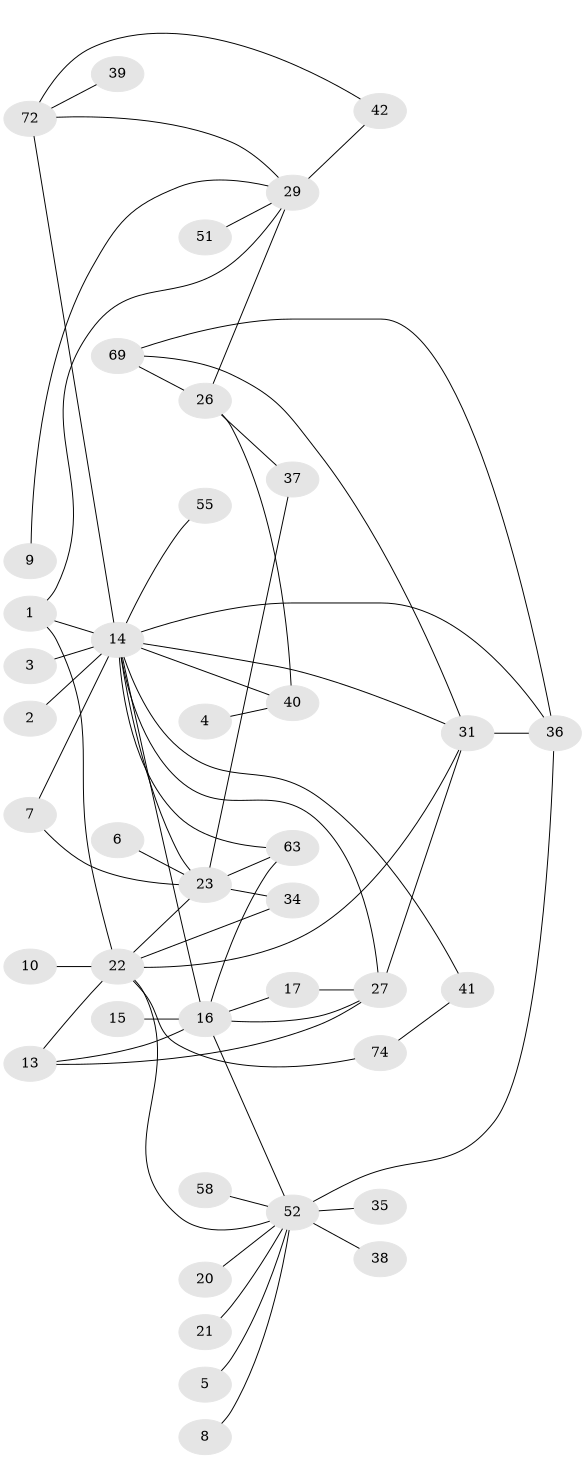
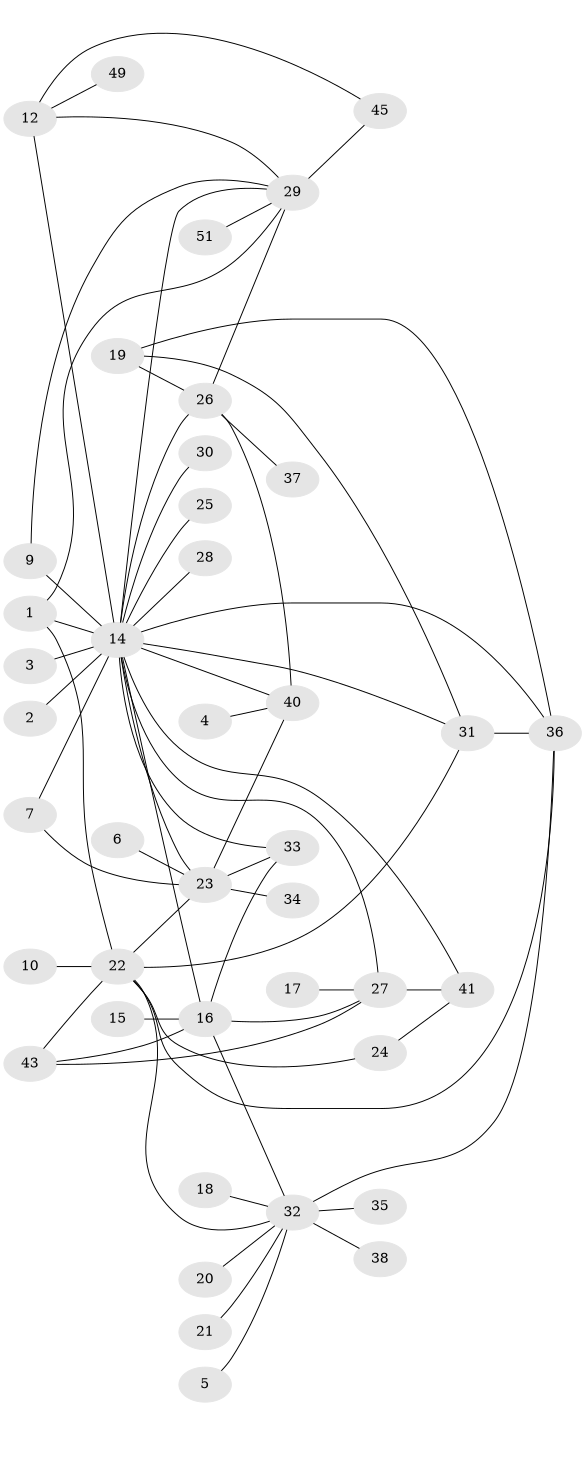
(118, 74) -> (118, 74)
(380, 111) -> (380, 111)
(30, 119) -> (30, 119)
(118, 356) -> (118, 356)
none -> (149, 382)
none -> (205, 453)
(205, 506) -> (205, 506)
none -> (143, 514)
none -> (205, 558)
none -> (74, 601)
(251, 673) -> (249, 794)
(293, 848) -> (293, 848)
(424, 862) -> (424, 990)
(205, 934) -> (439, 1092)
(249, 1004) -> none
(380, 1053) -> (380, 1053)
(30, 1064) -> (30, 1064)
(205, 1190) -> (205, 1190)
(293, 1213) -> (293, 1213)
(205, 1437) -> none
